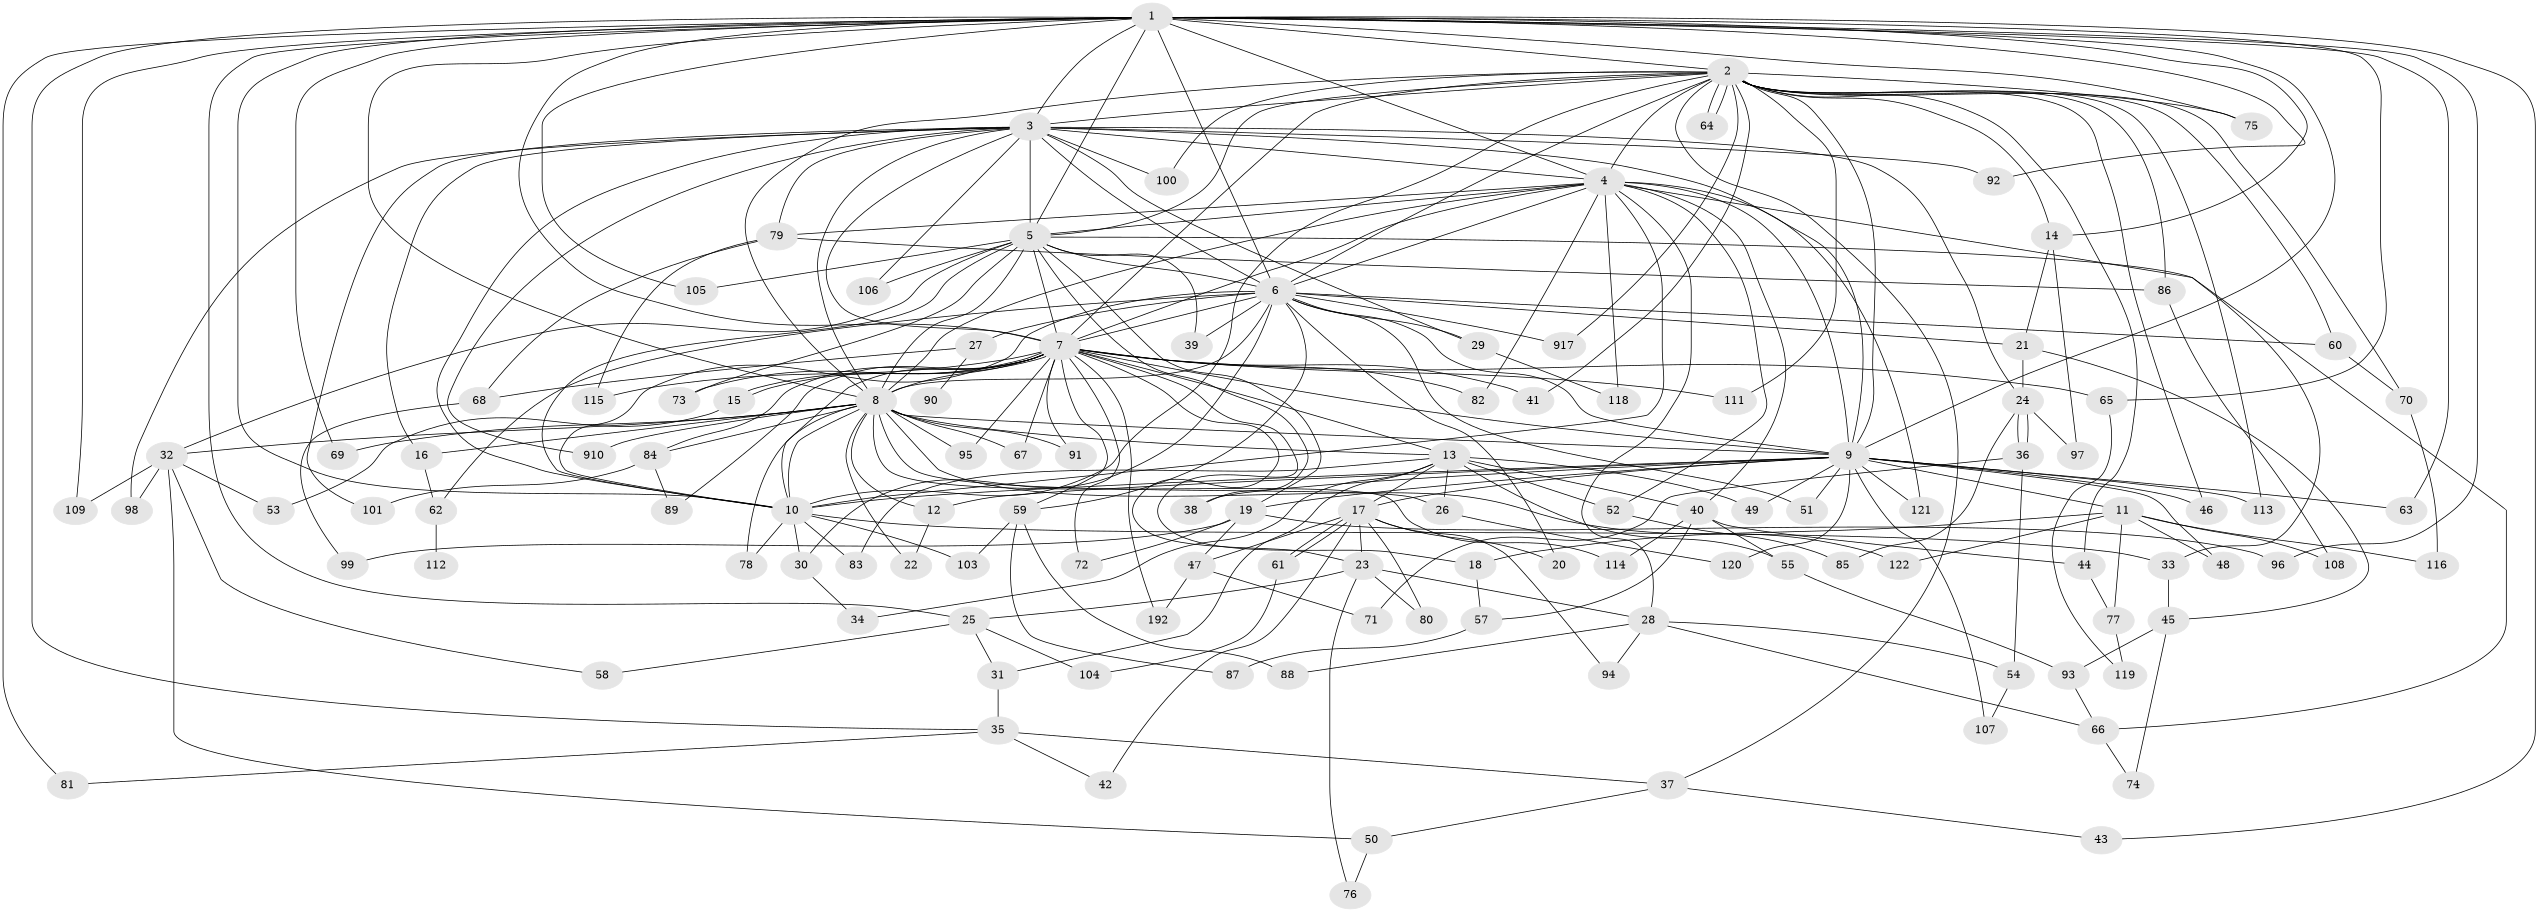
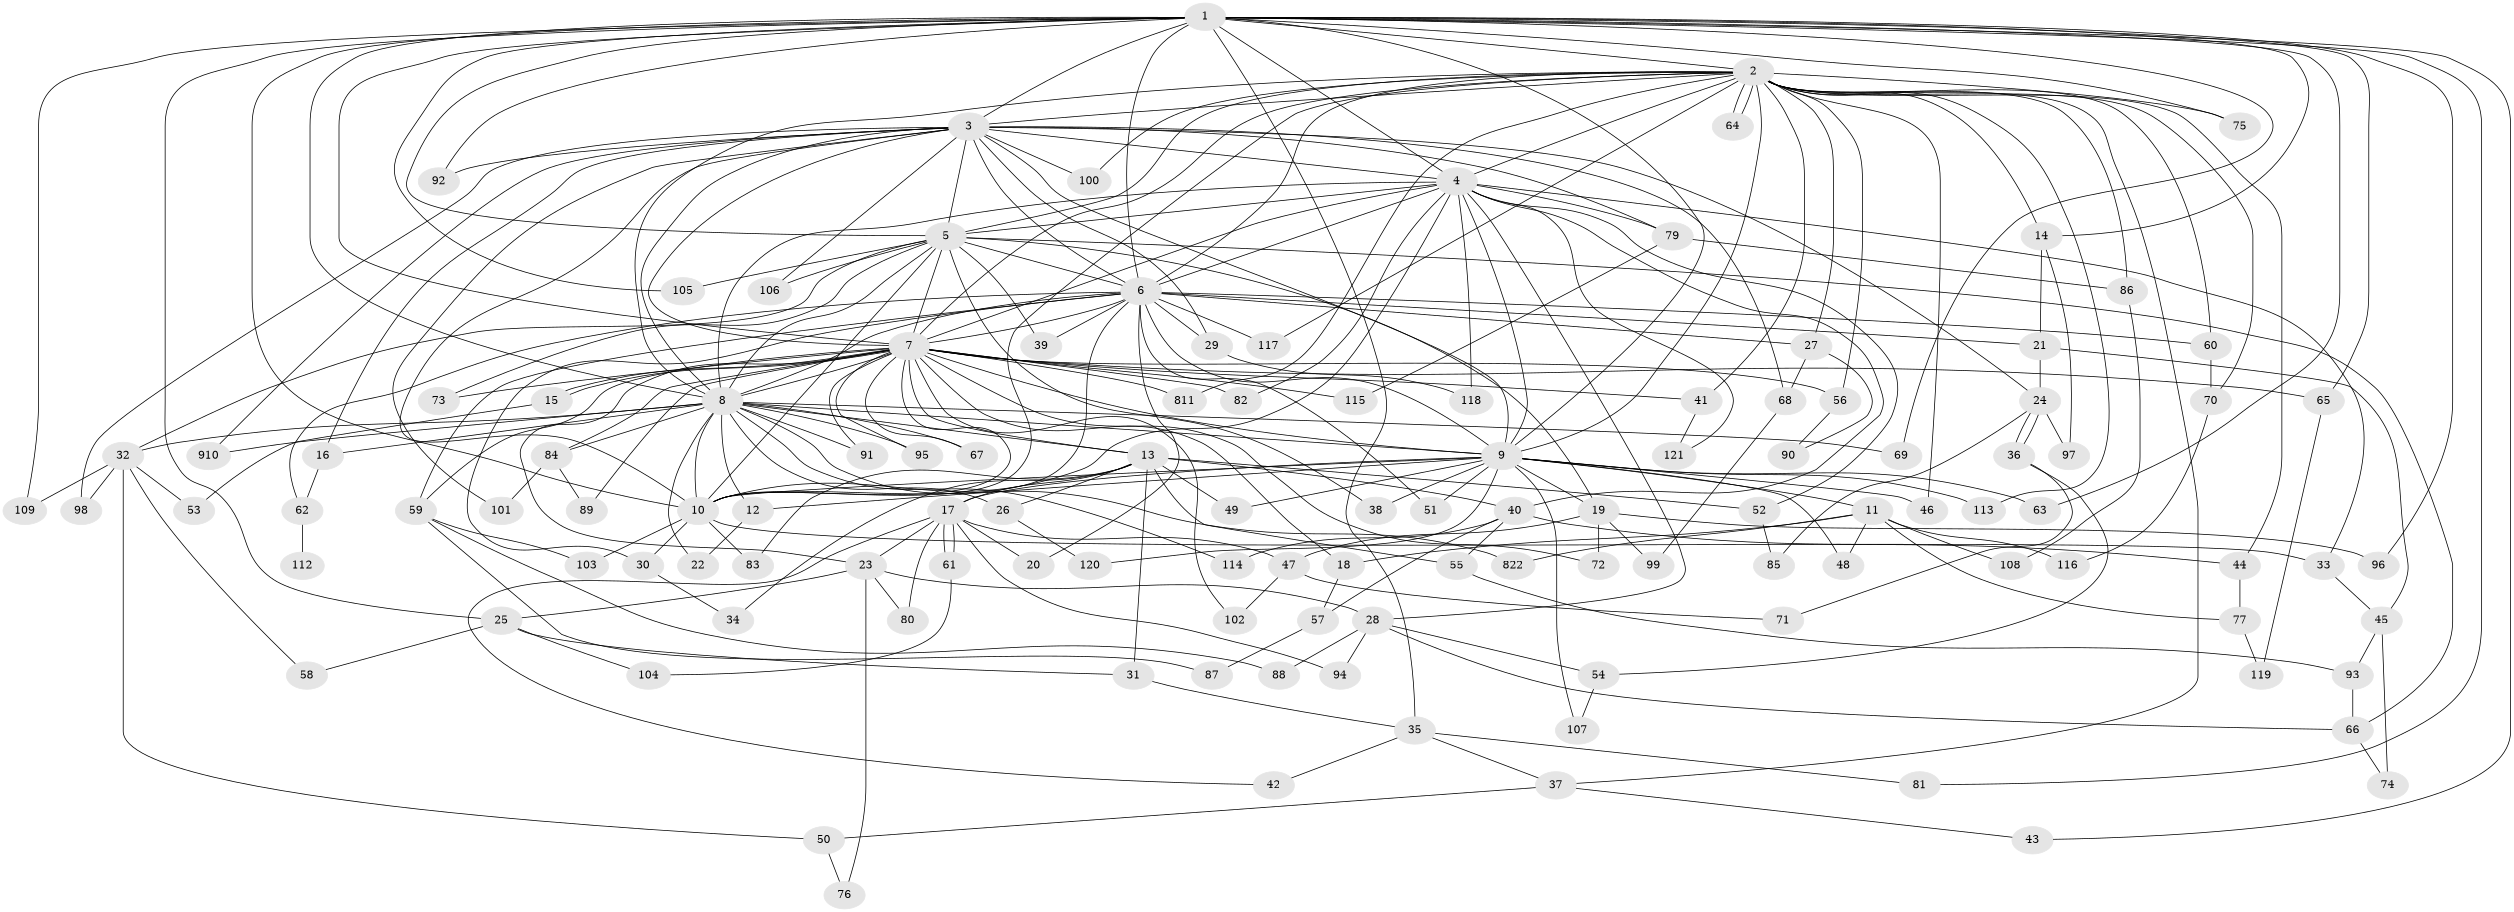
none -> (1834, 193)
(602, 294) -> (1444, 148)
(1564, 346) -> (1268, 346)
(1735, 401) -> (1185, 401)
none -> (1840, 401)
(1885, 483) -> (1688, 428)
(746, 566) -> none
(1899, 566) -> (1513, 566)
(1158, 621) -> (1235, 621)
